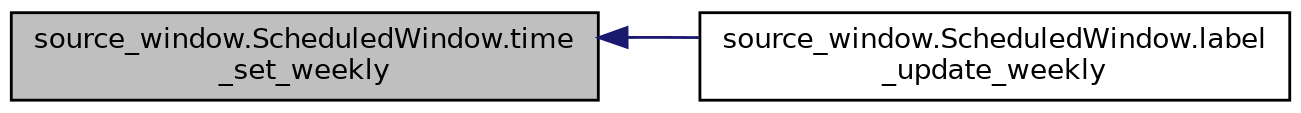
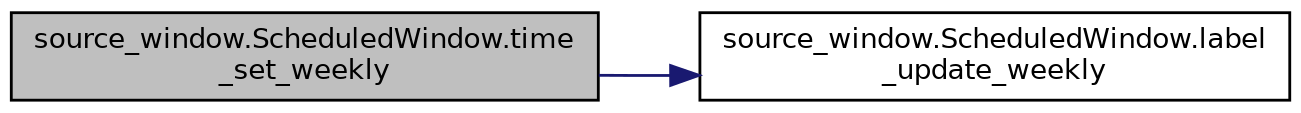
(663, 37) -> (634, 75)
